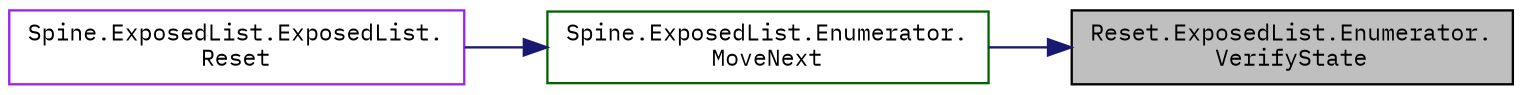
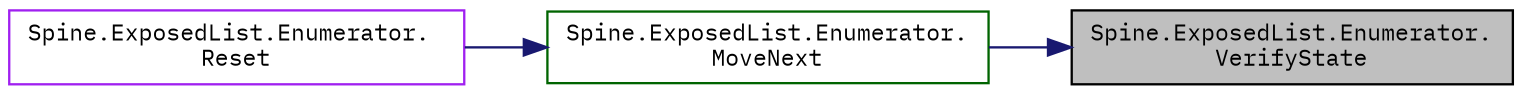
(237, 47) -> (237, 47)
(1292, 47) -> (1292, 47)
